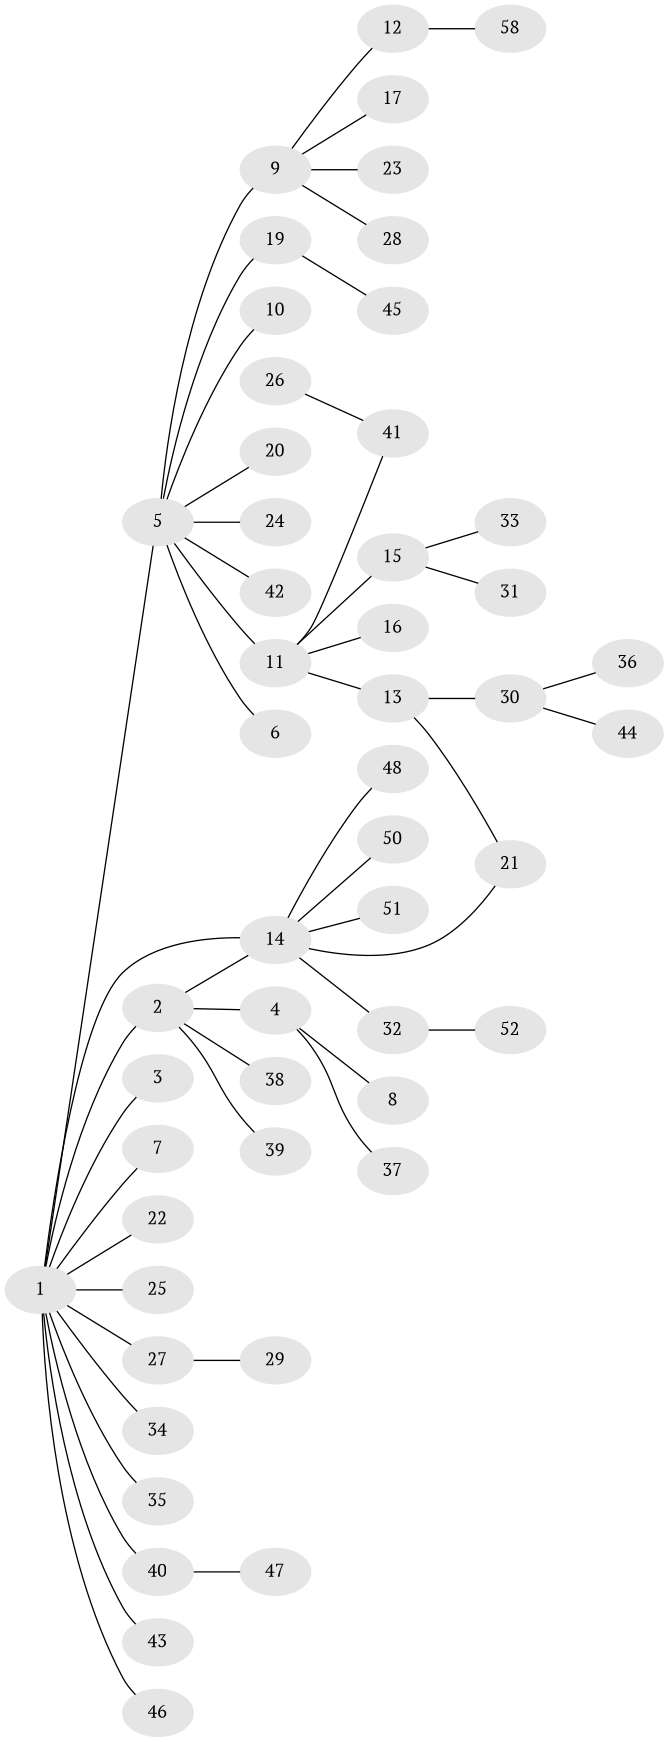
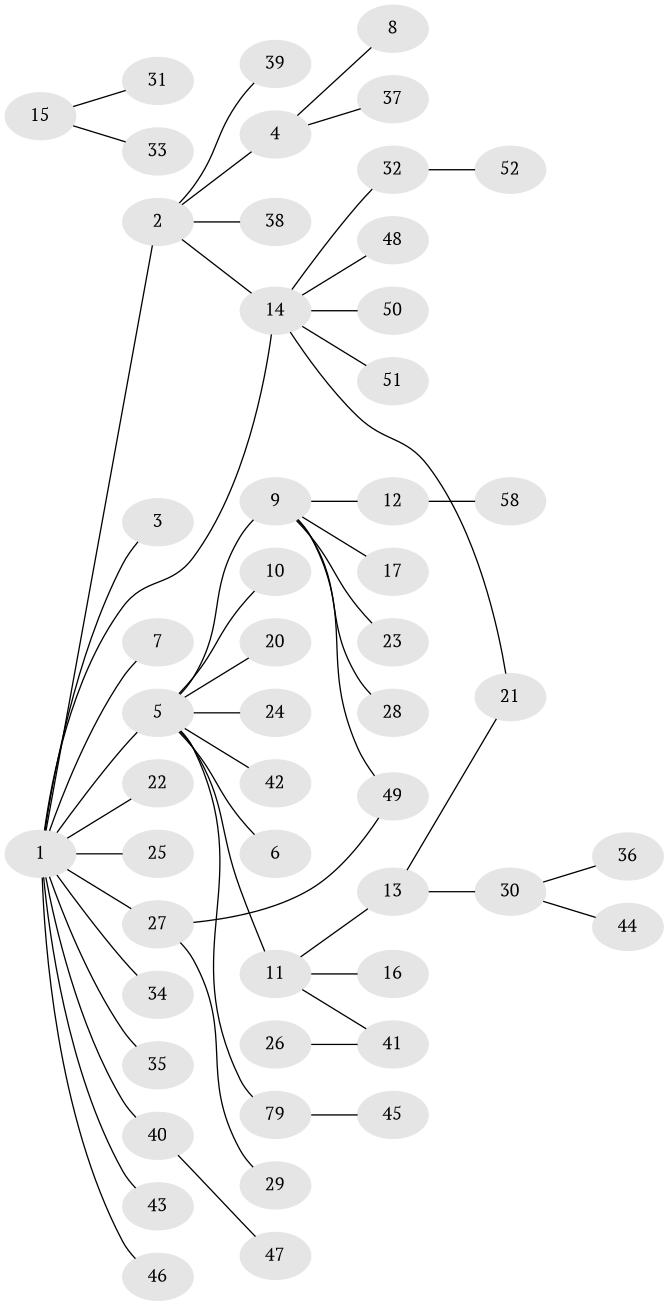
(275, 240) -> (275, 1115)
(334, 610) -> none
none -> (393, 796)
